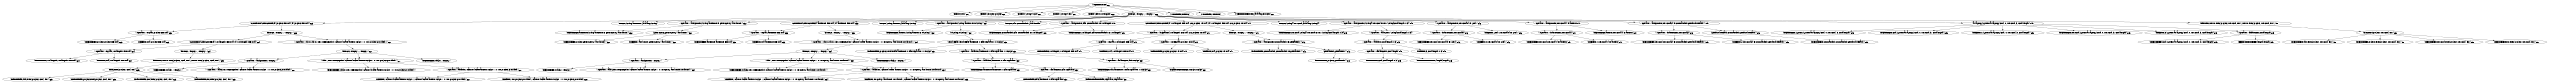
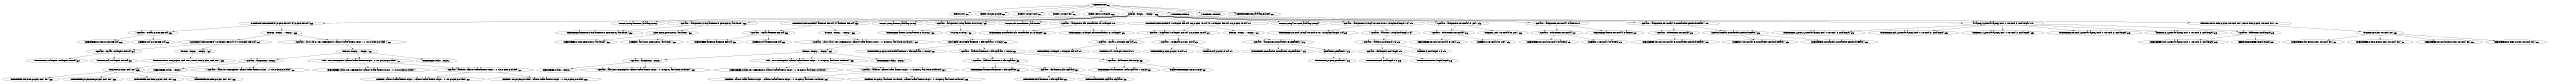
(1715, 37) -> (1747, 37)
